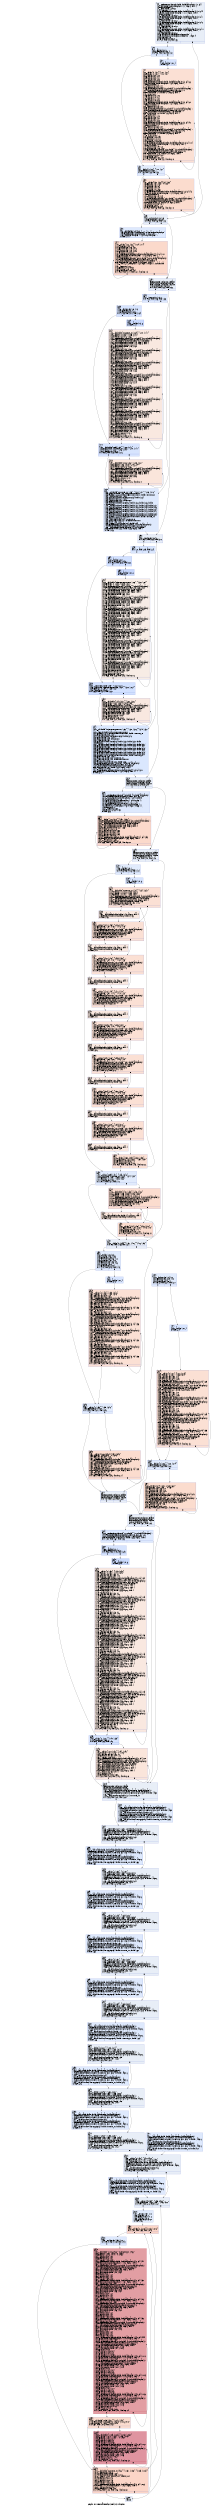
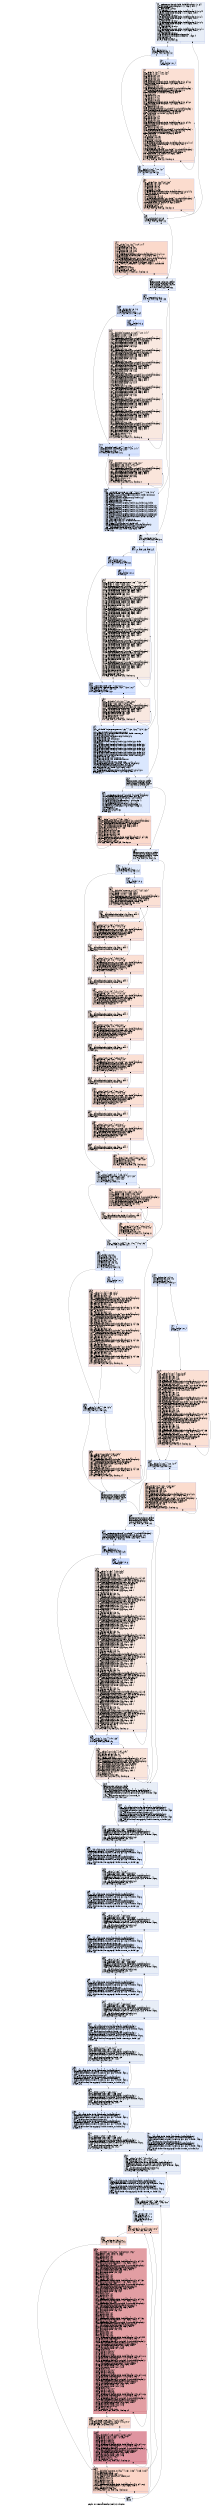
(143, 233) -> none
(113, 2241) -> (113, 2241)
